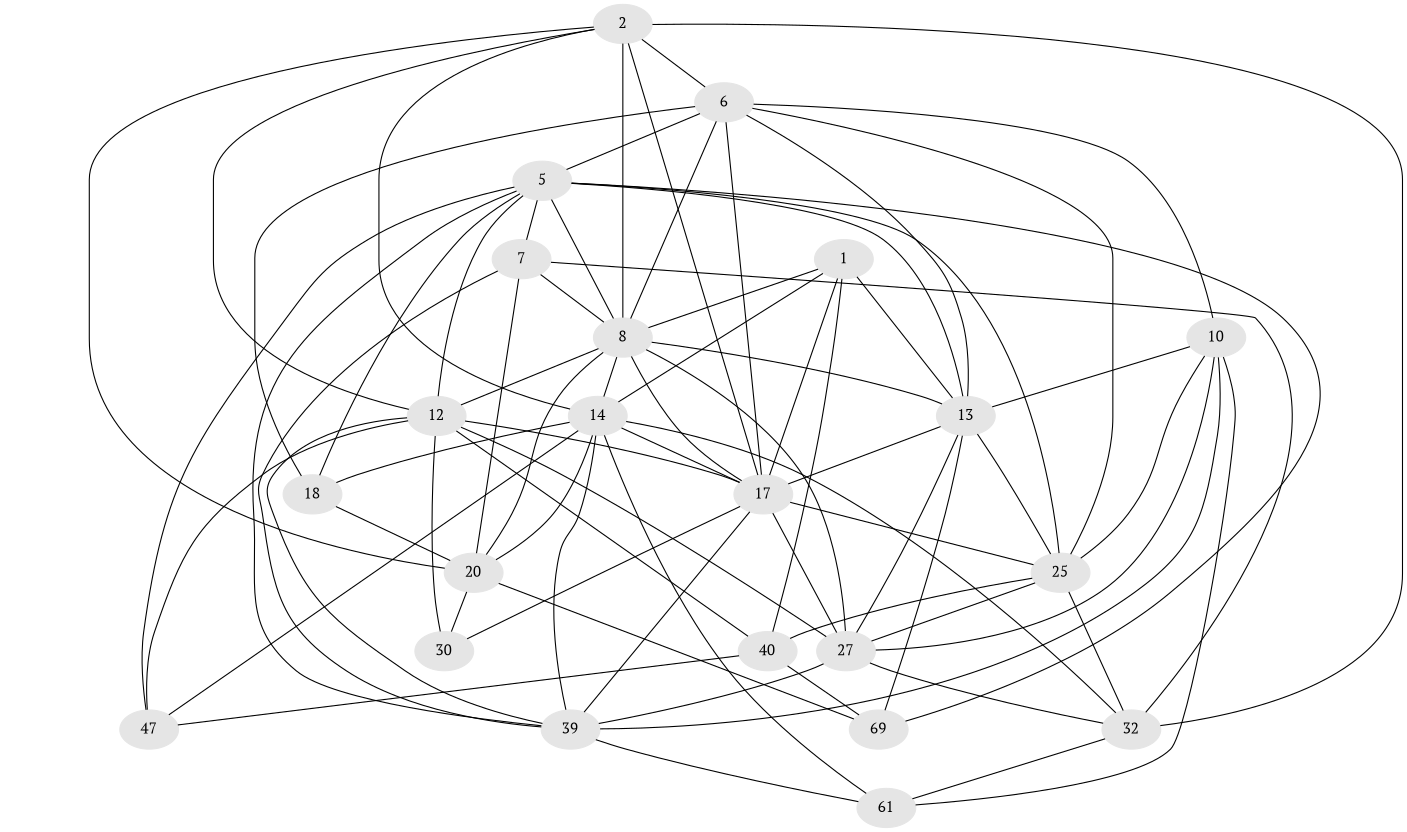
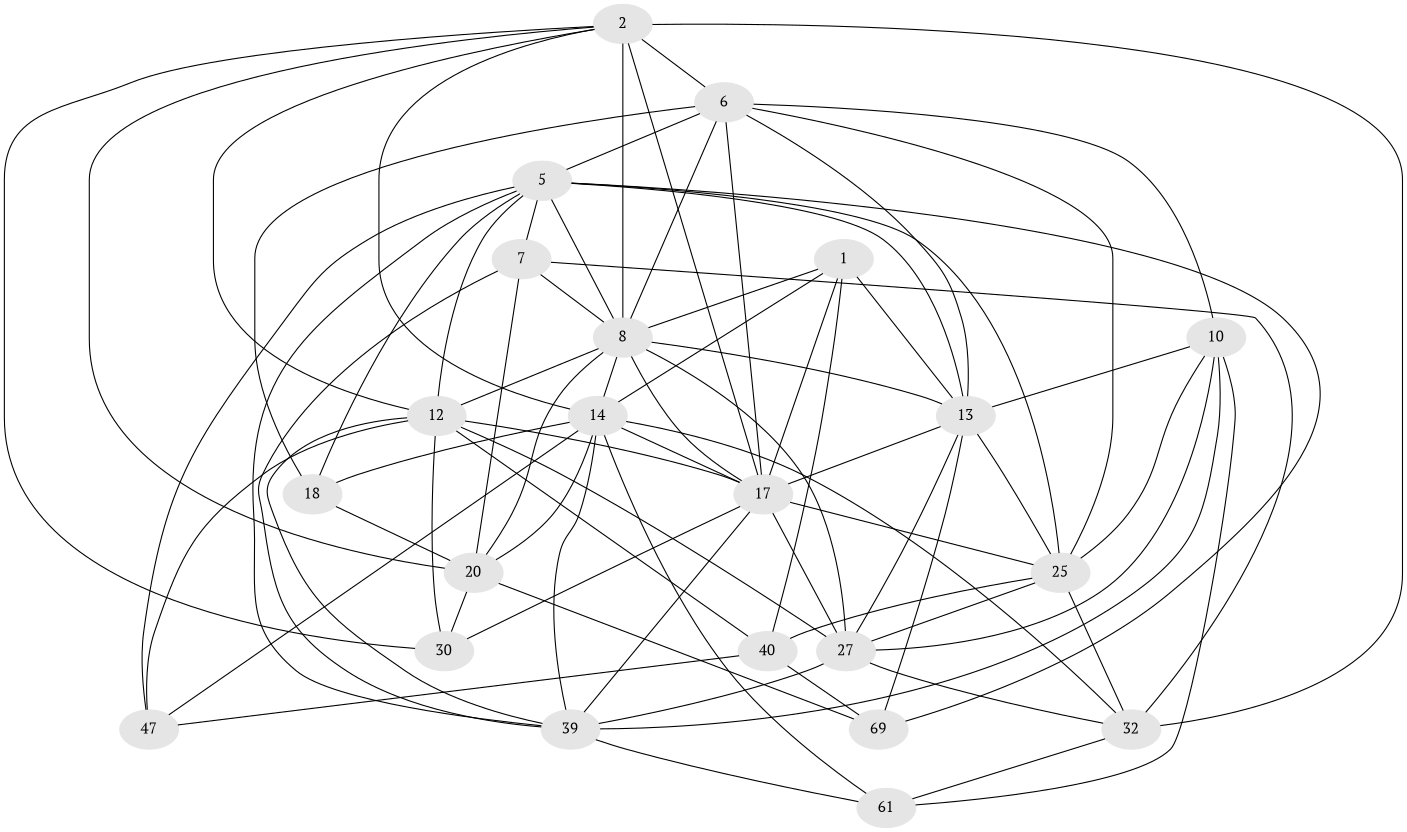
none -> (4, 234)
